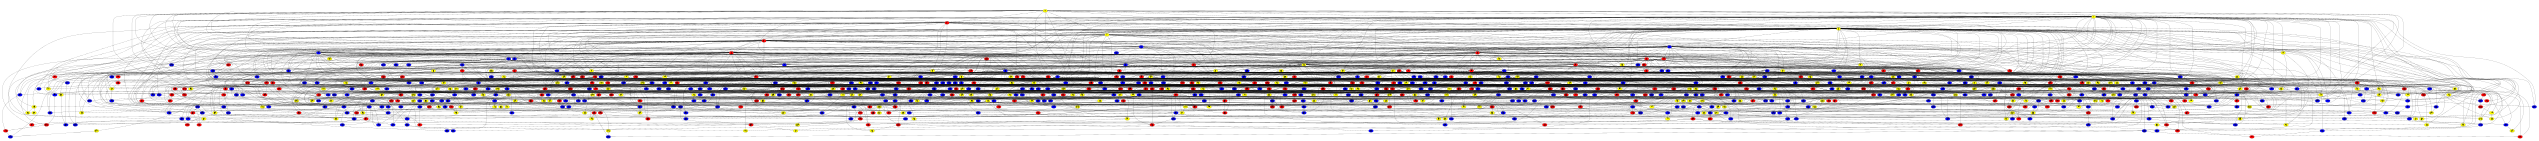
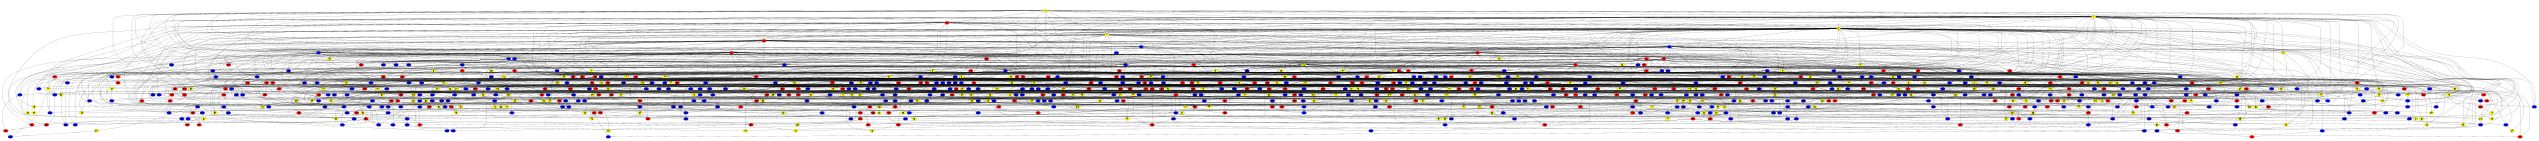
none -> (2256, 107)
